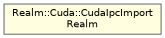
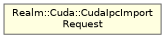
(83, 19) -> (83, 19)
